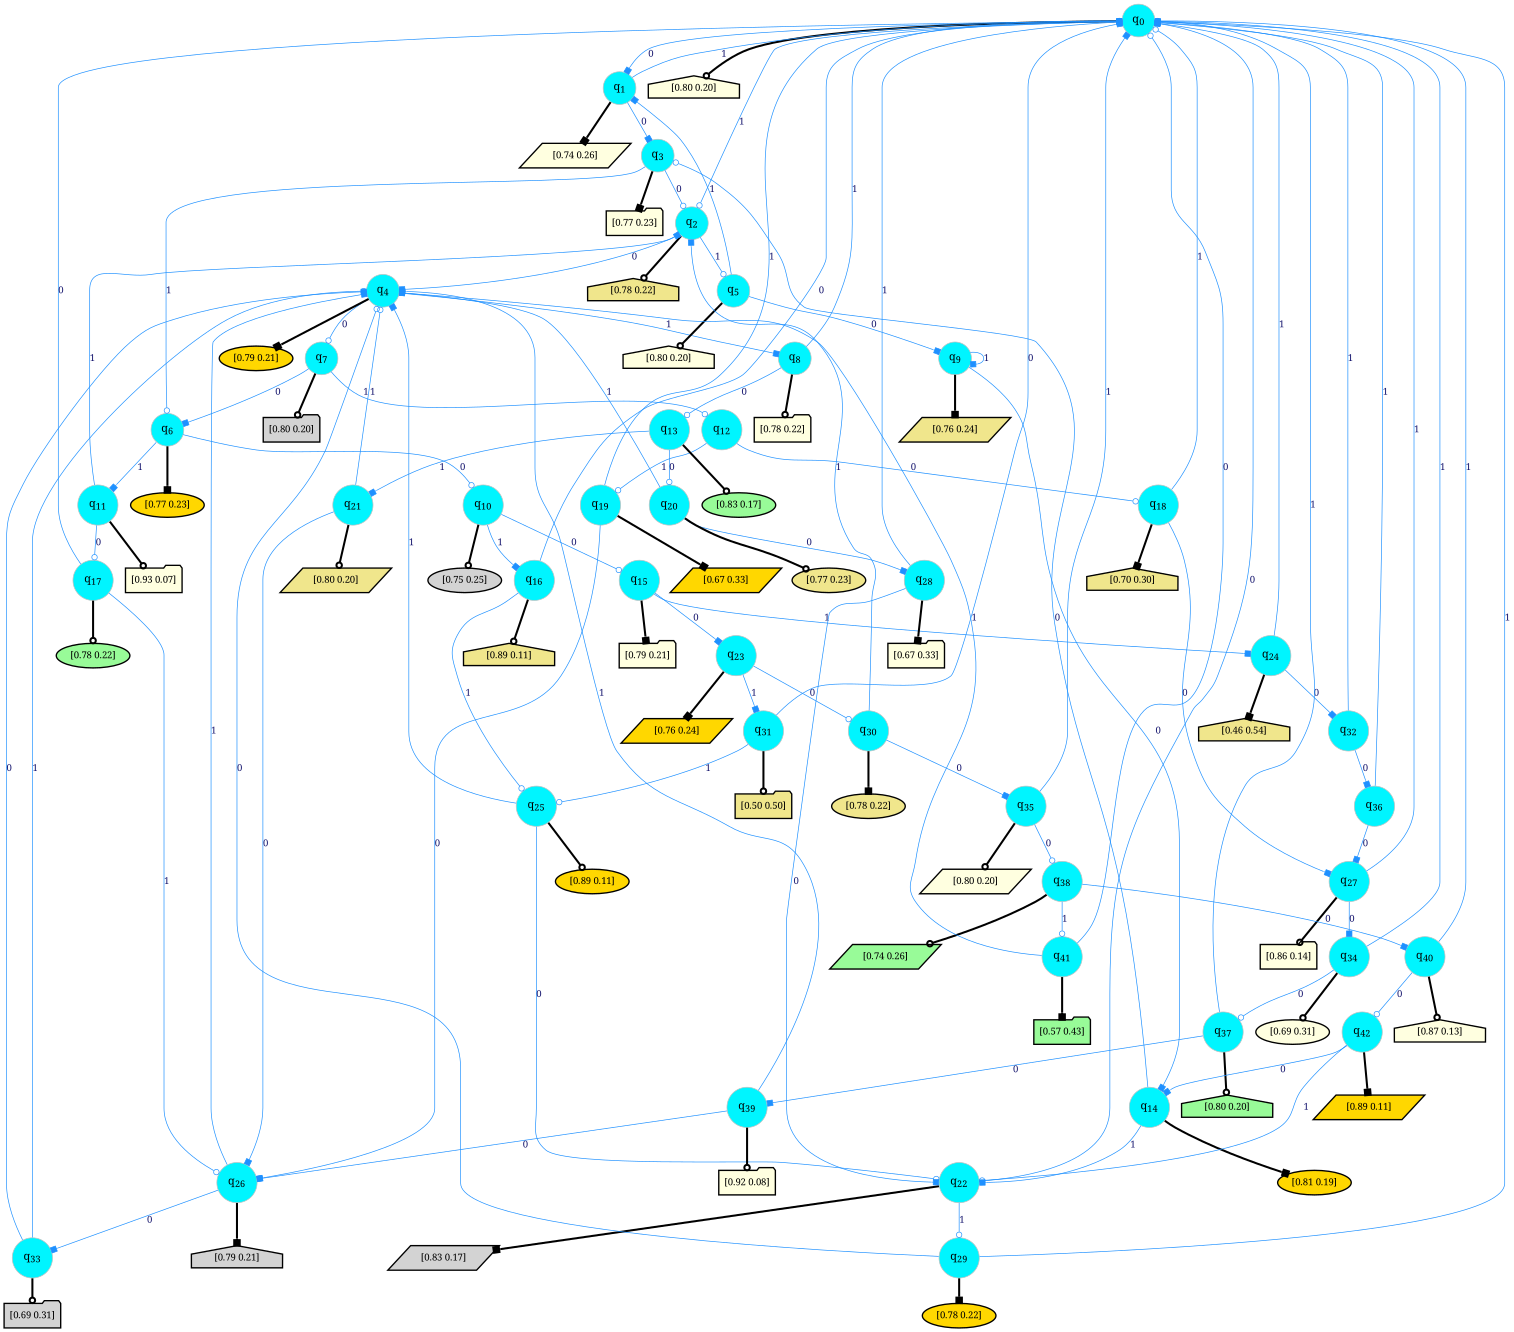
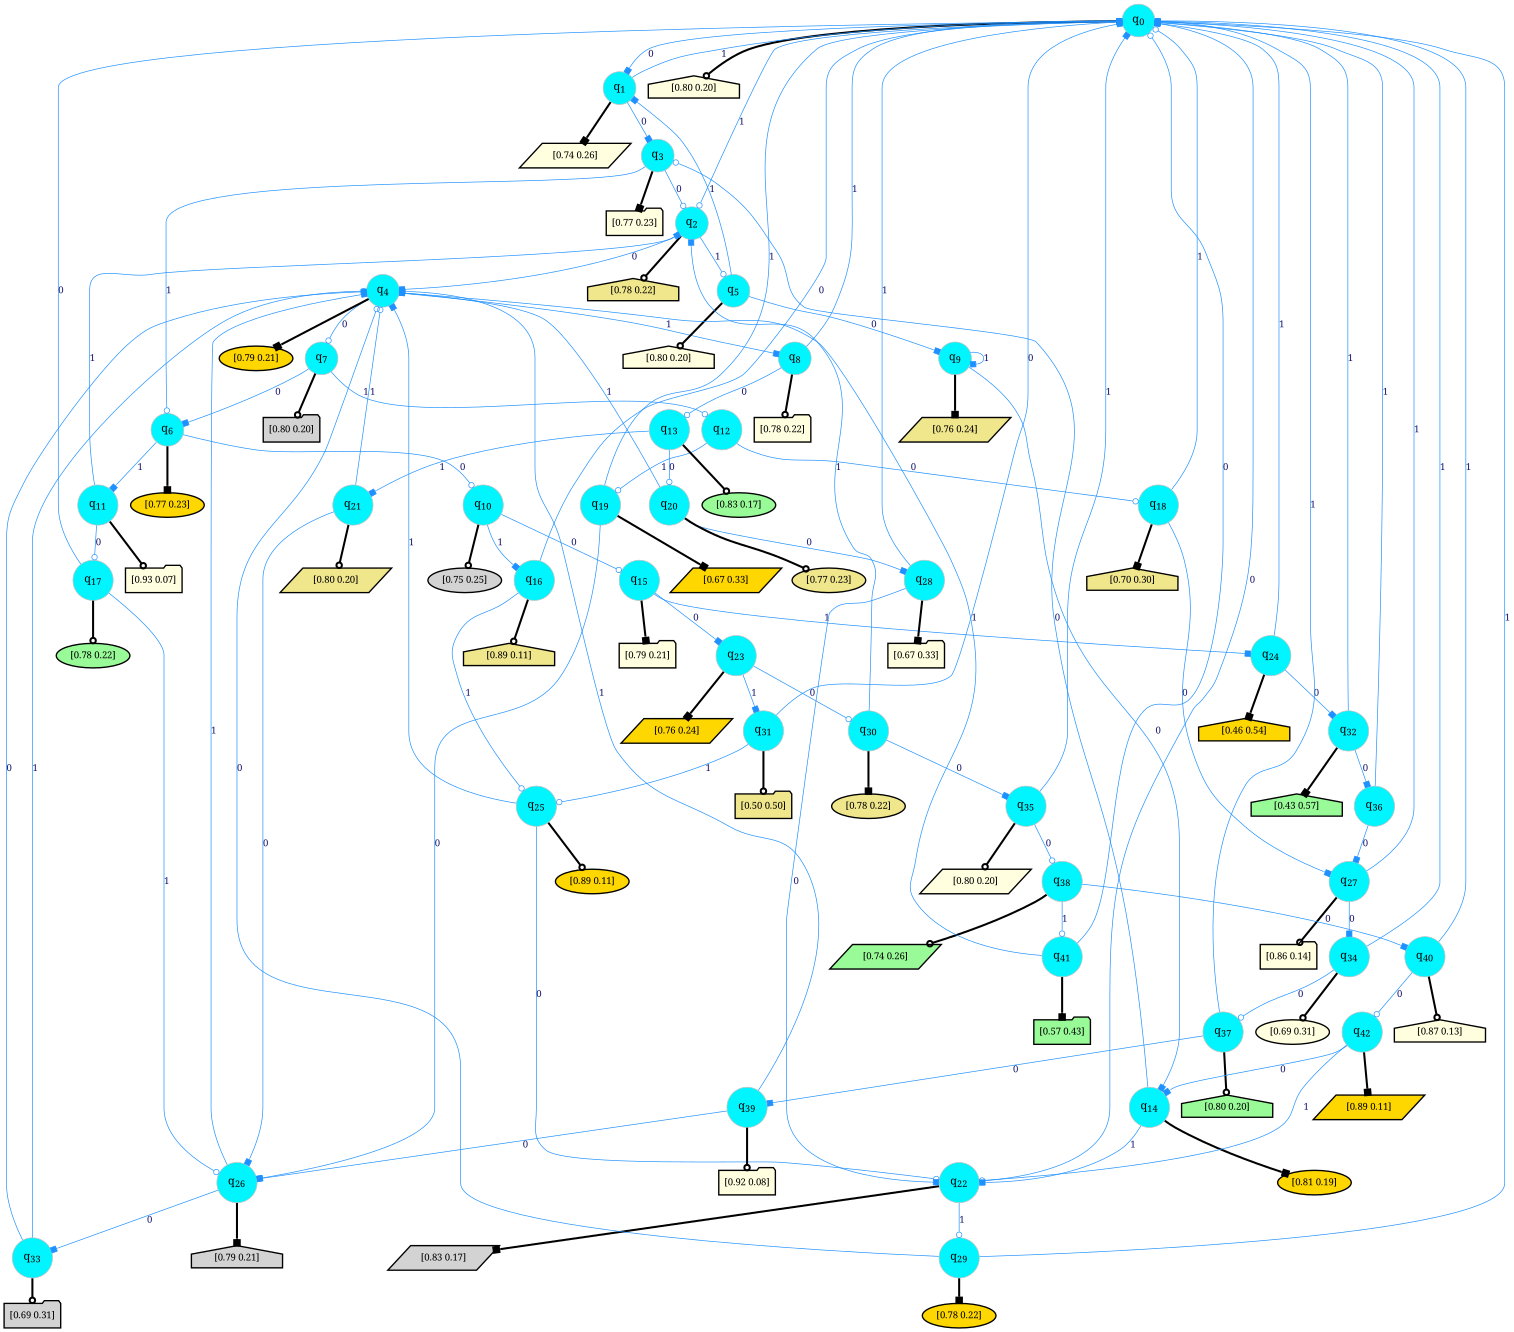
(1244, 731) -> (1244, 731)
none -> (1297, 806)
